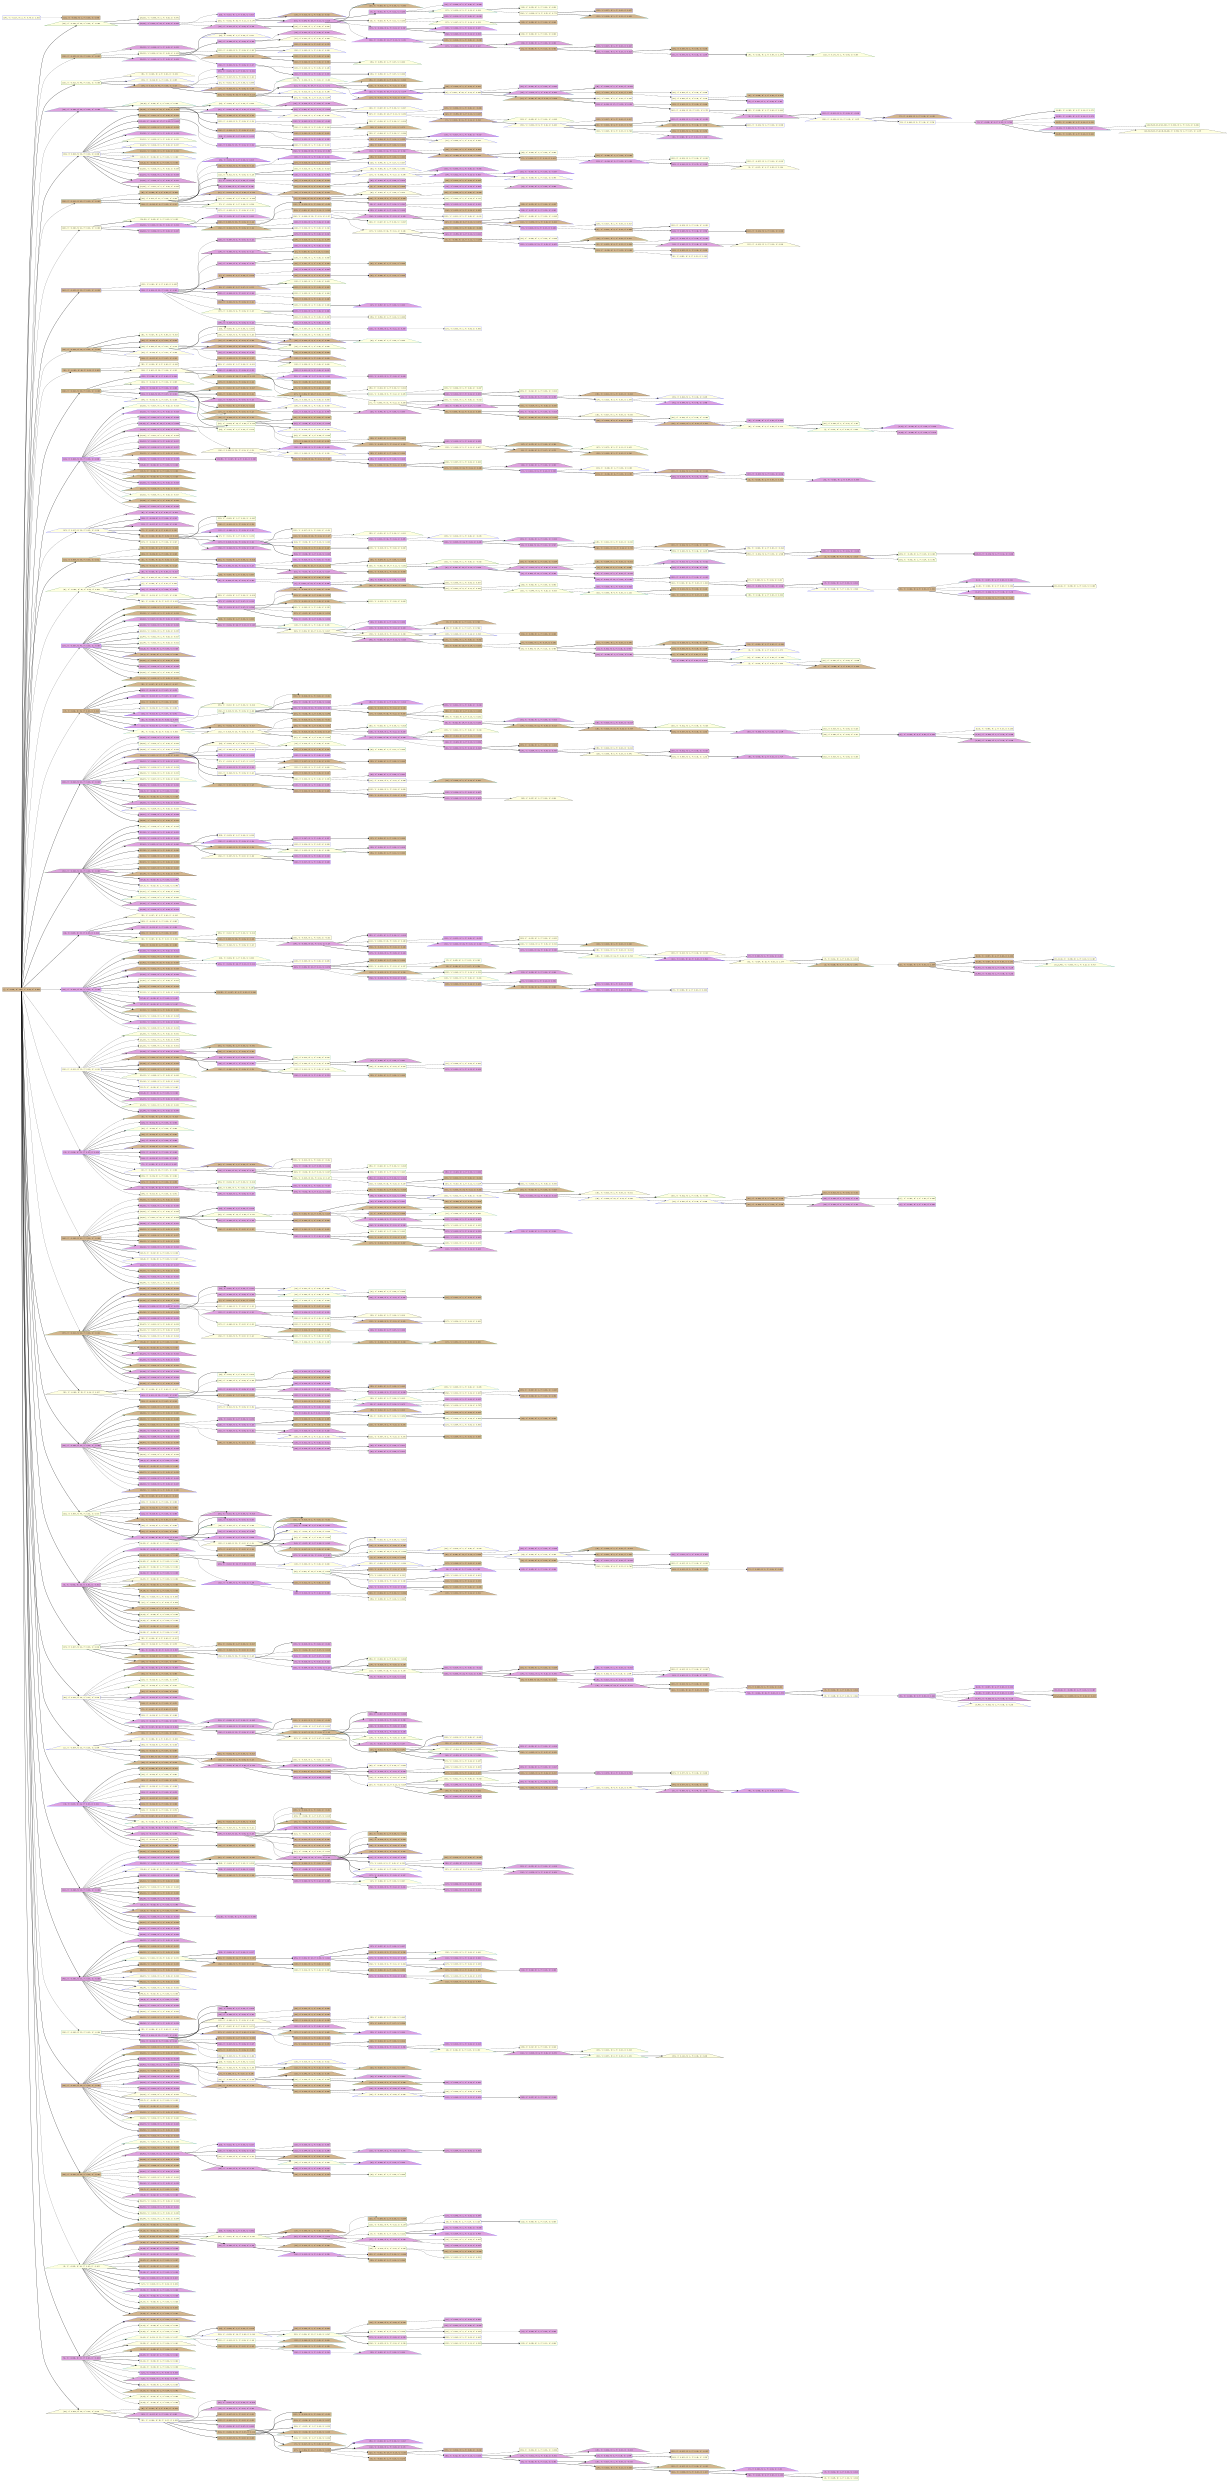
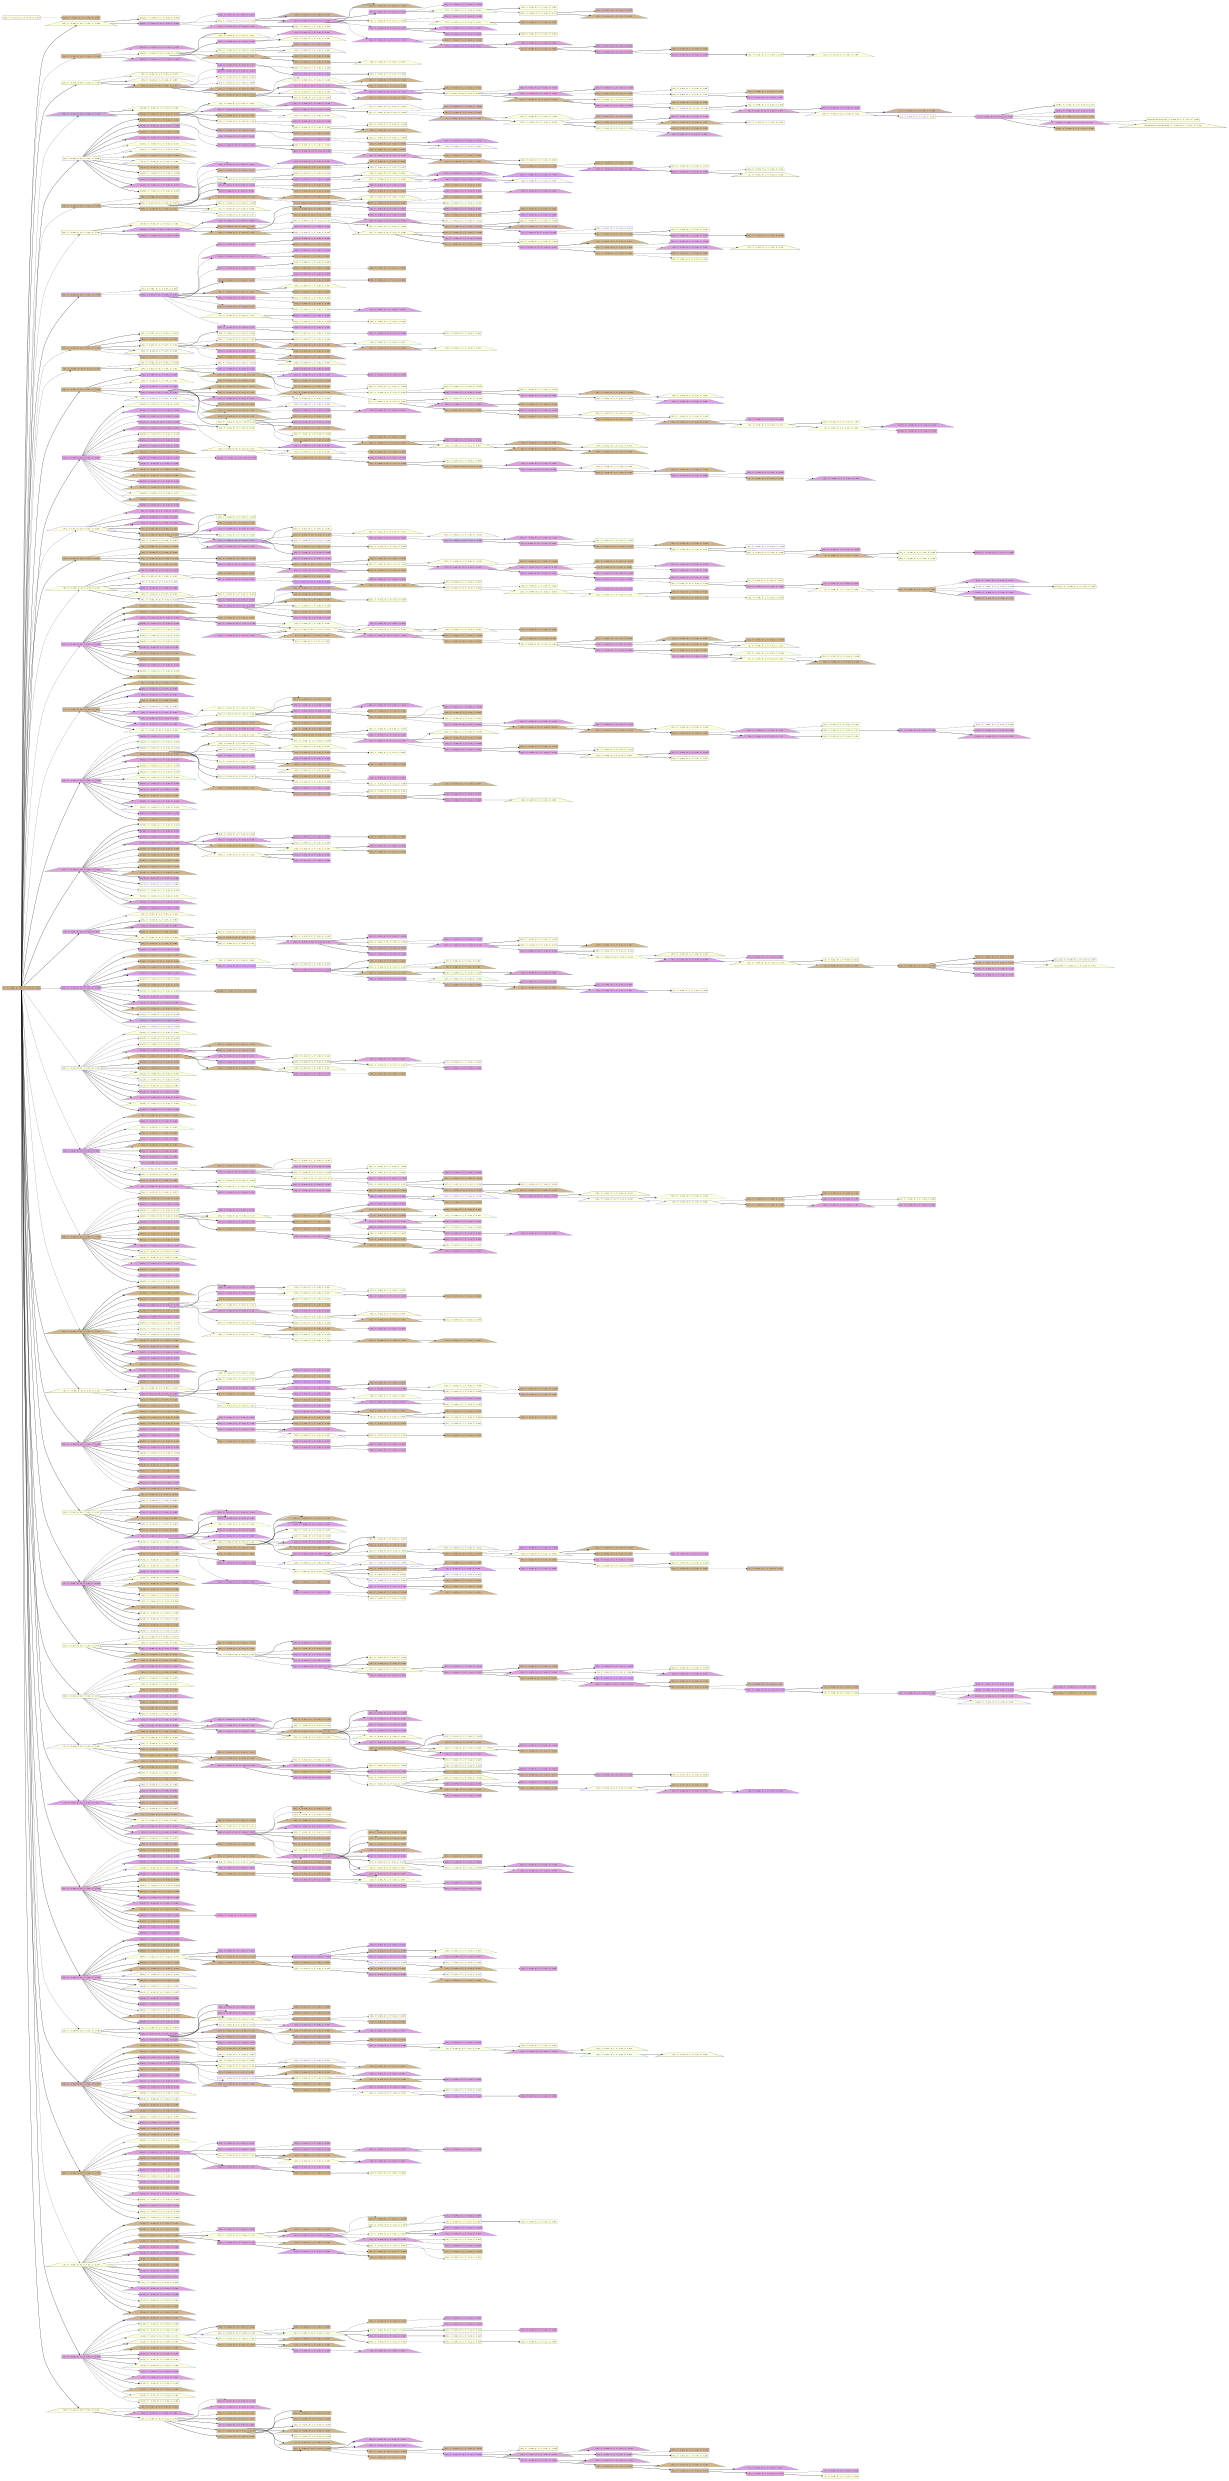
(274, 341) -> (353, 347)
(312, 430) -> (312, 428)
(345, 630) -> (272, 633)
none -> (236, 729)
(723, 757) -> (724, 735)
